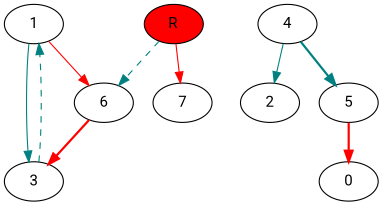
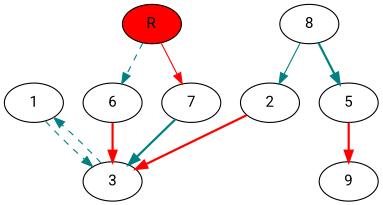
(287, 24) -> (309, 24)
(65, 59) -> none
(27, 97) -> (64, 141)
none -> (156, 138)
none -> (196, 140)
(349, 181) -> (349, 181)
